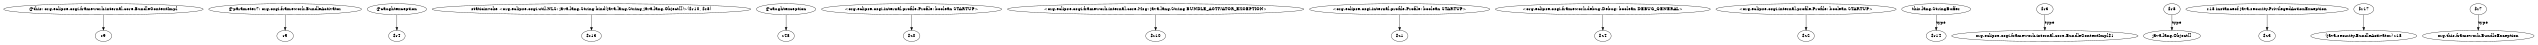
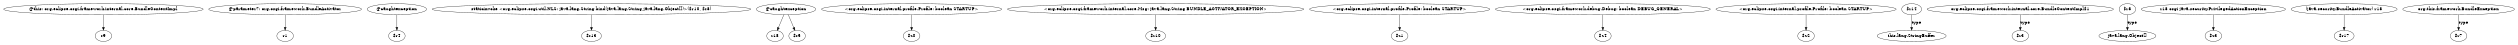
(2267, 9) -> (2213, 9)
(1936, 21) -> (1912, 21)
(2045, 21) -> (2020, 21)
(2364, 21) -> (2344, 21)
(2478, 21) -> (2459, 21)
(285, 36) -> (285, 36)
(786, 36) -> (775, 36)
none -> (797, 36)
